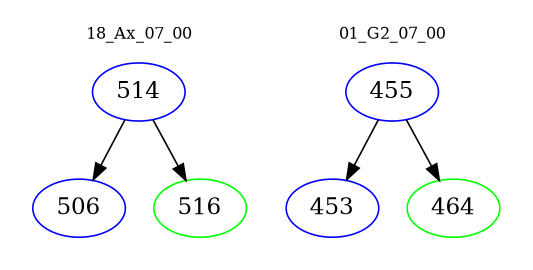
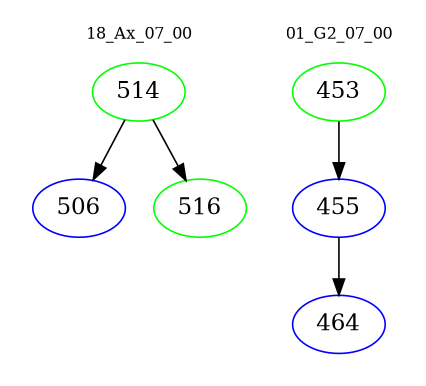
(139, 92) -> (139, 92)
(366, 143) -> (339, 142)
(332, 208) -> (339, 92)
(454, 208) -> (339, 324)
